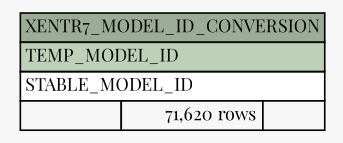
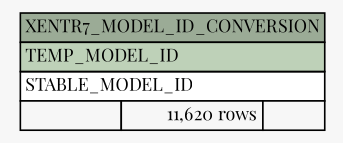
(212, 115) -> (212, 115)
